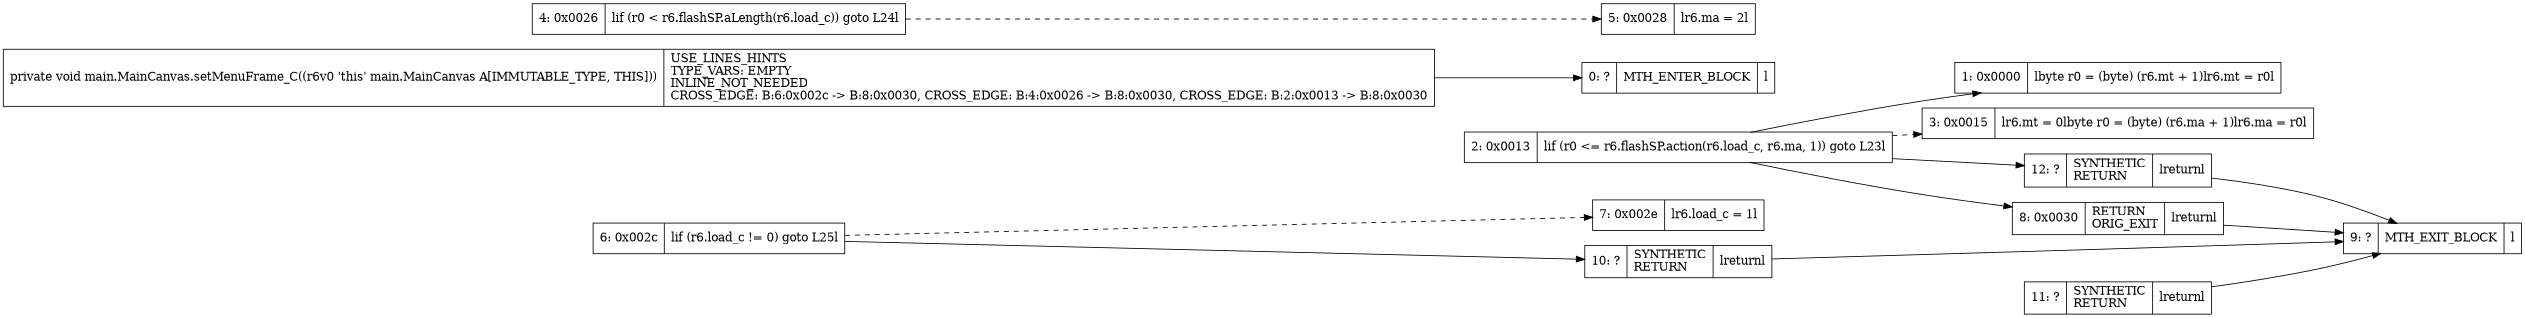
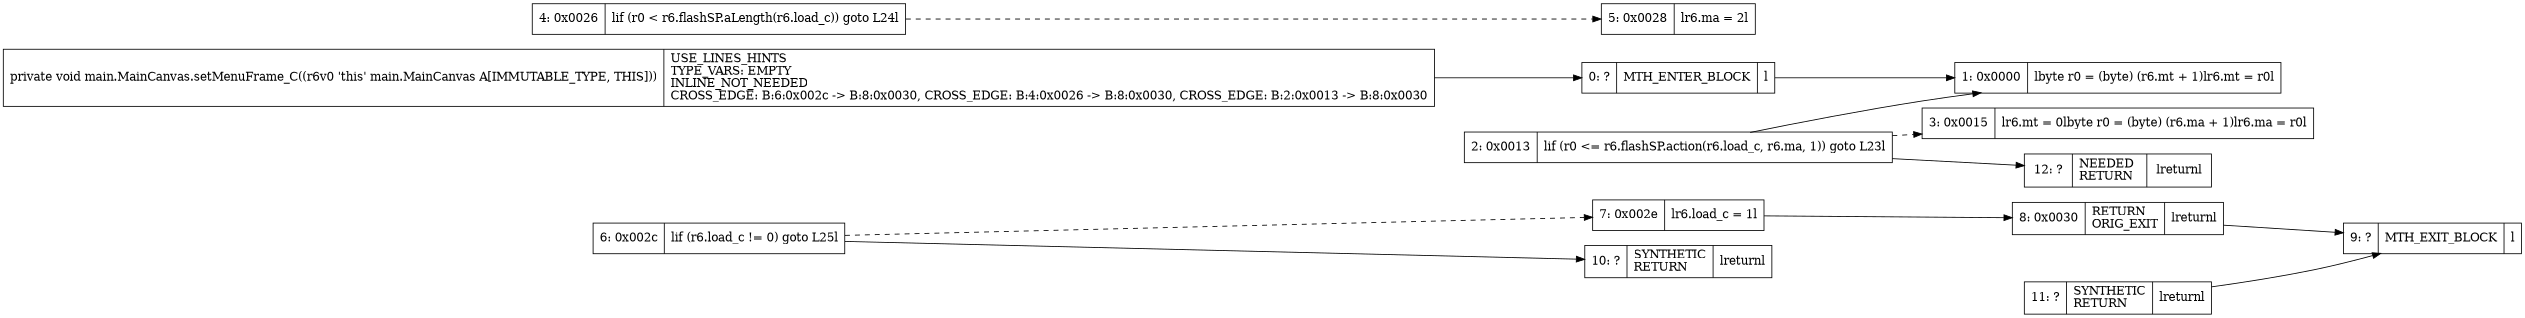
none -> (1861, 78)
(2110, 164) -> (2107, 164)
(1876, 187) -> (1884, 217)
(2302, 193) -> none
(2053, 251) -> none
